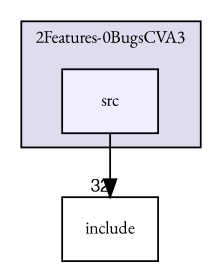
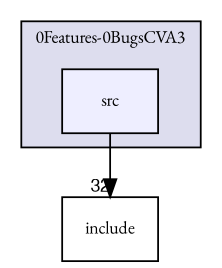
(111, 38) -> (111, 38)
